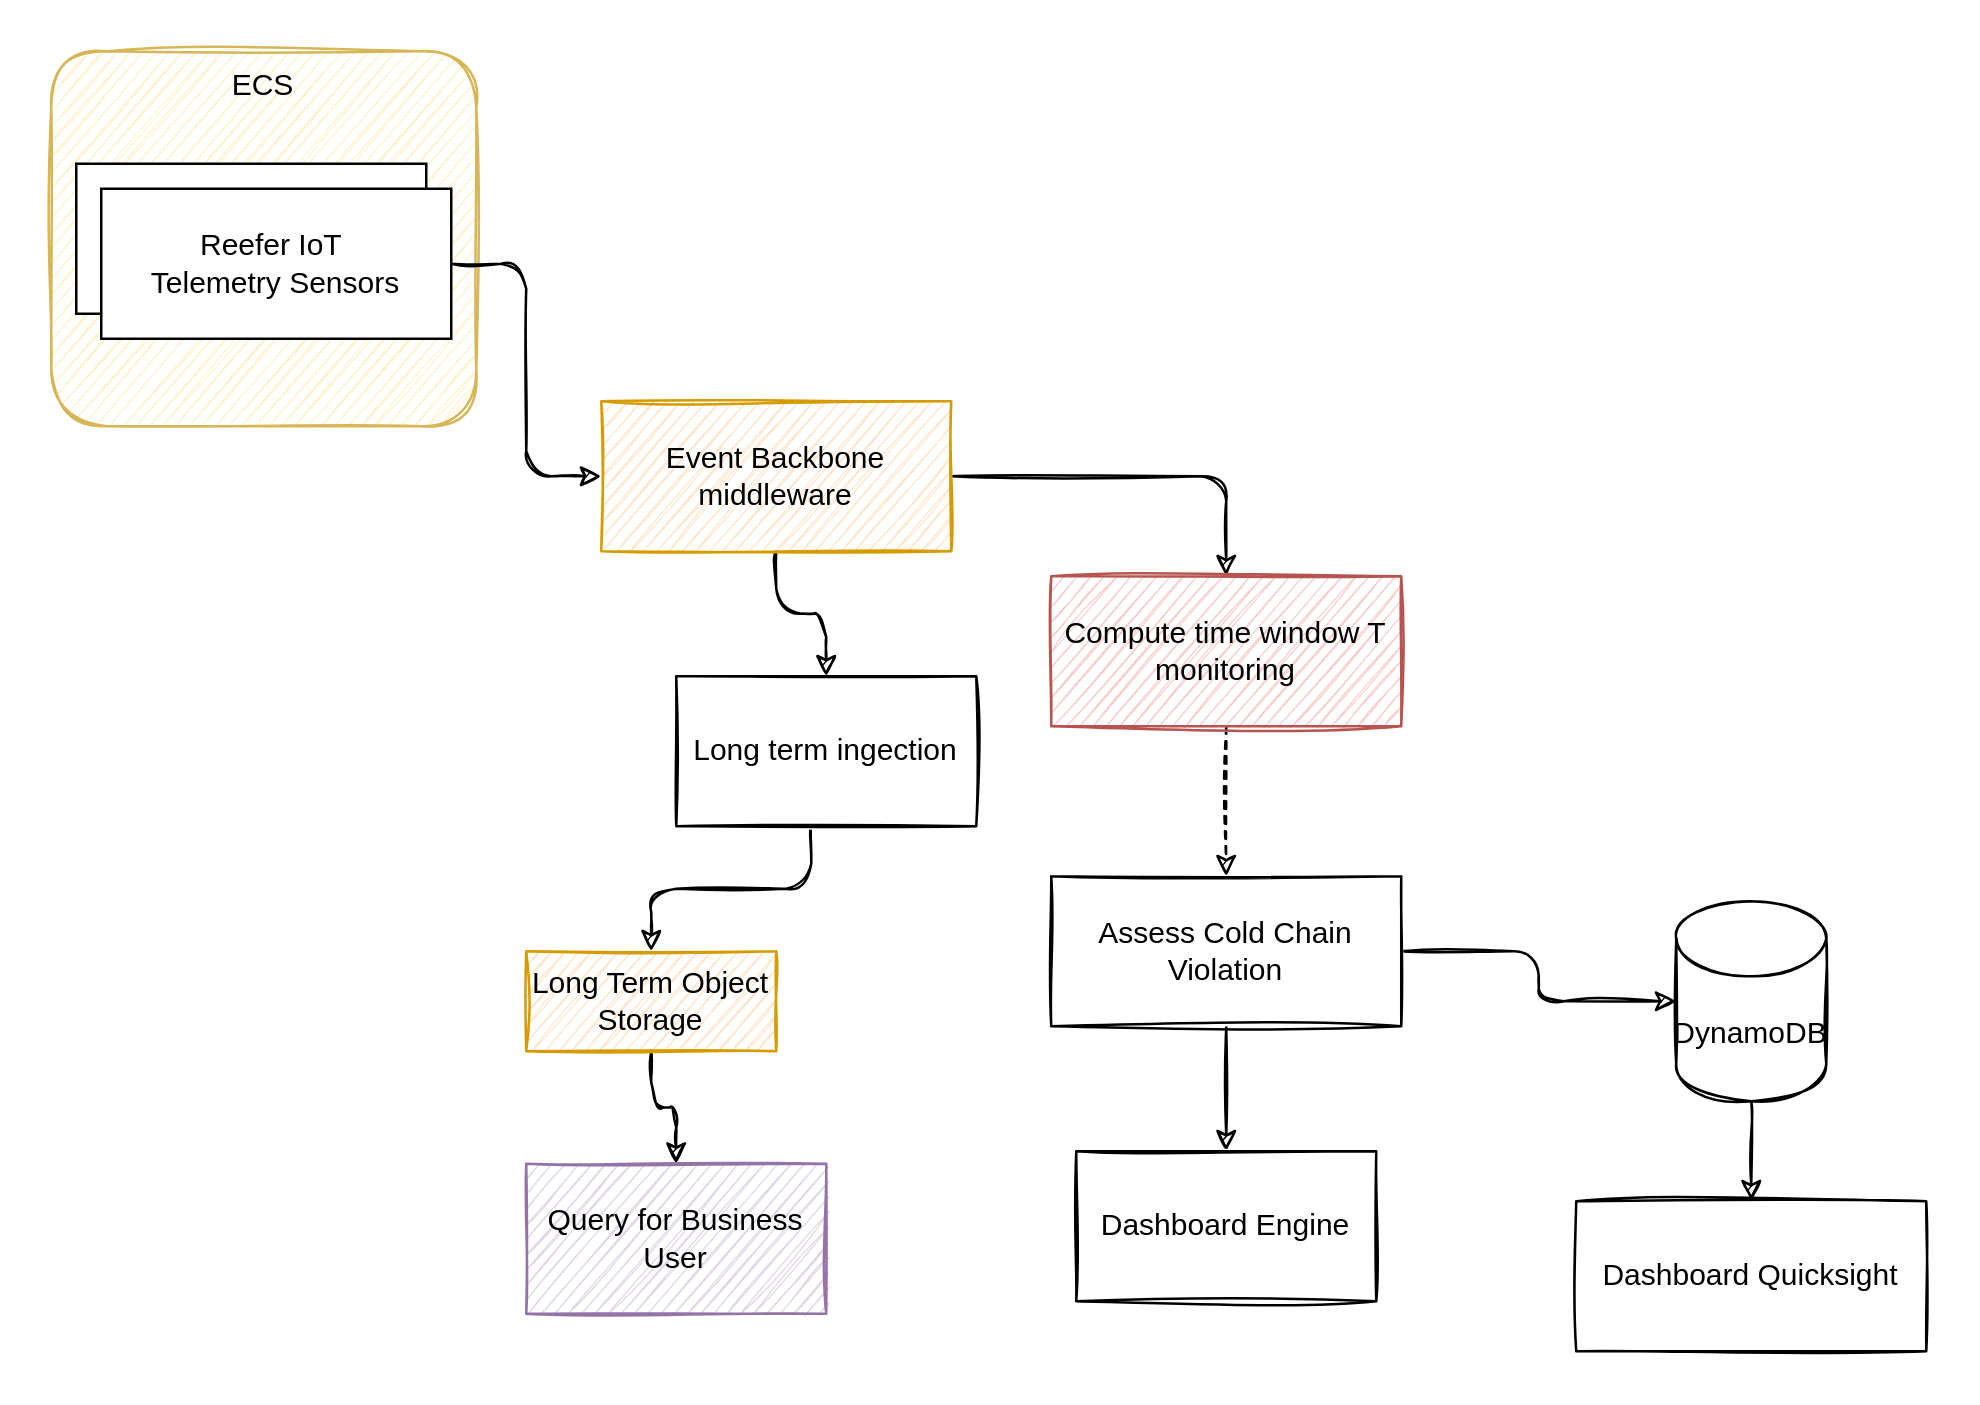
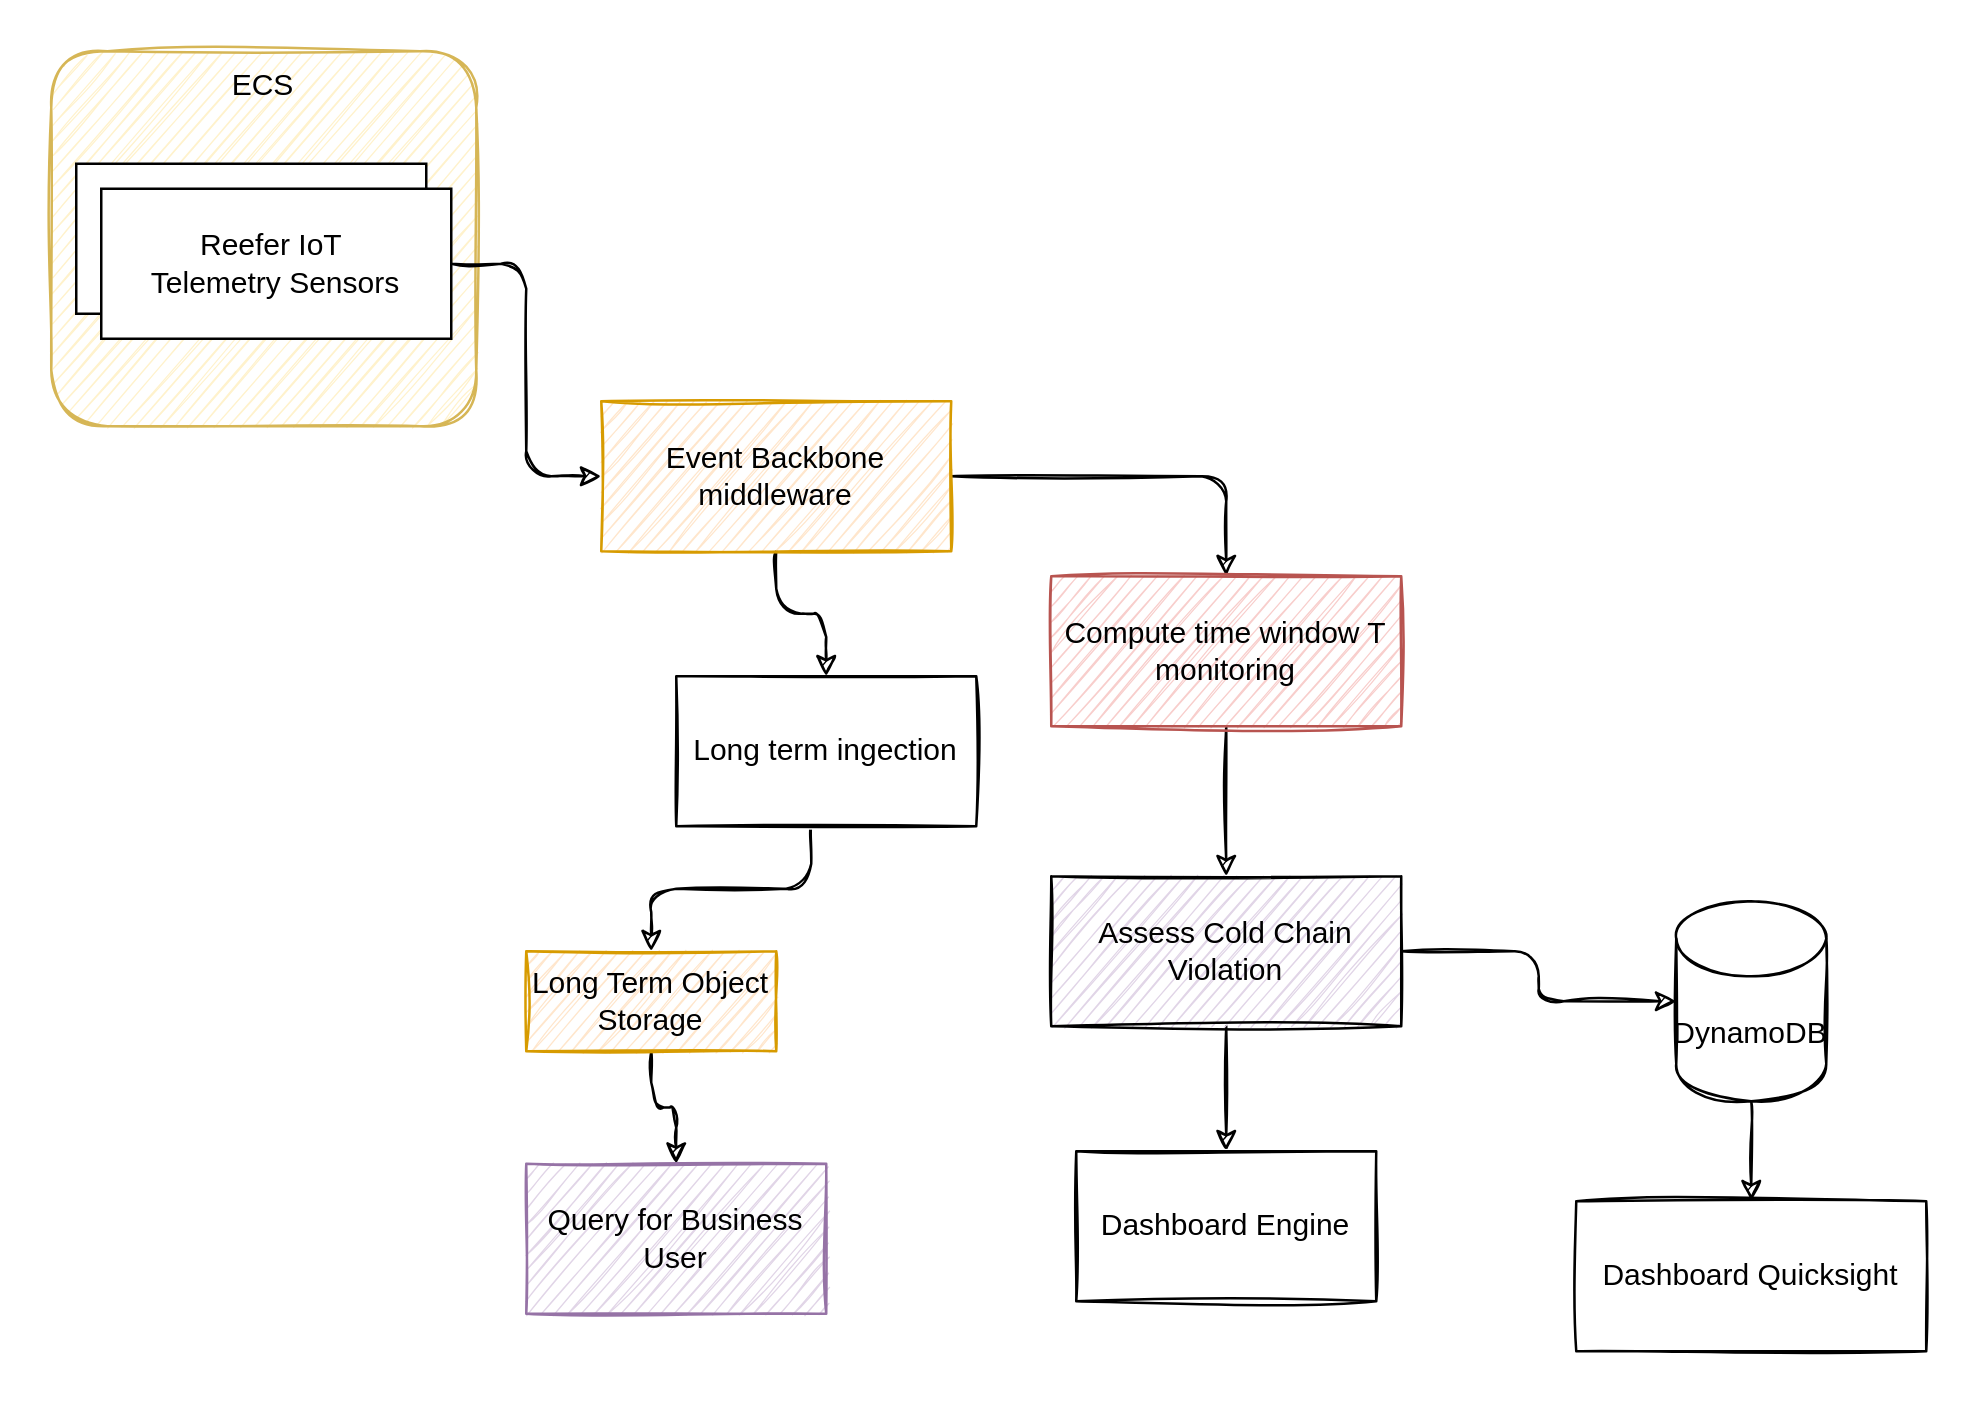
(1226, 796) -> (1226, 796)
(1226, 951) -> (1226, 951)
